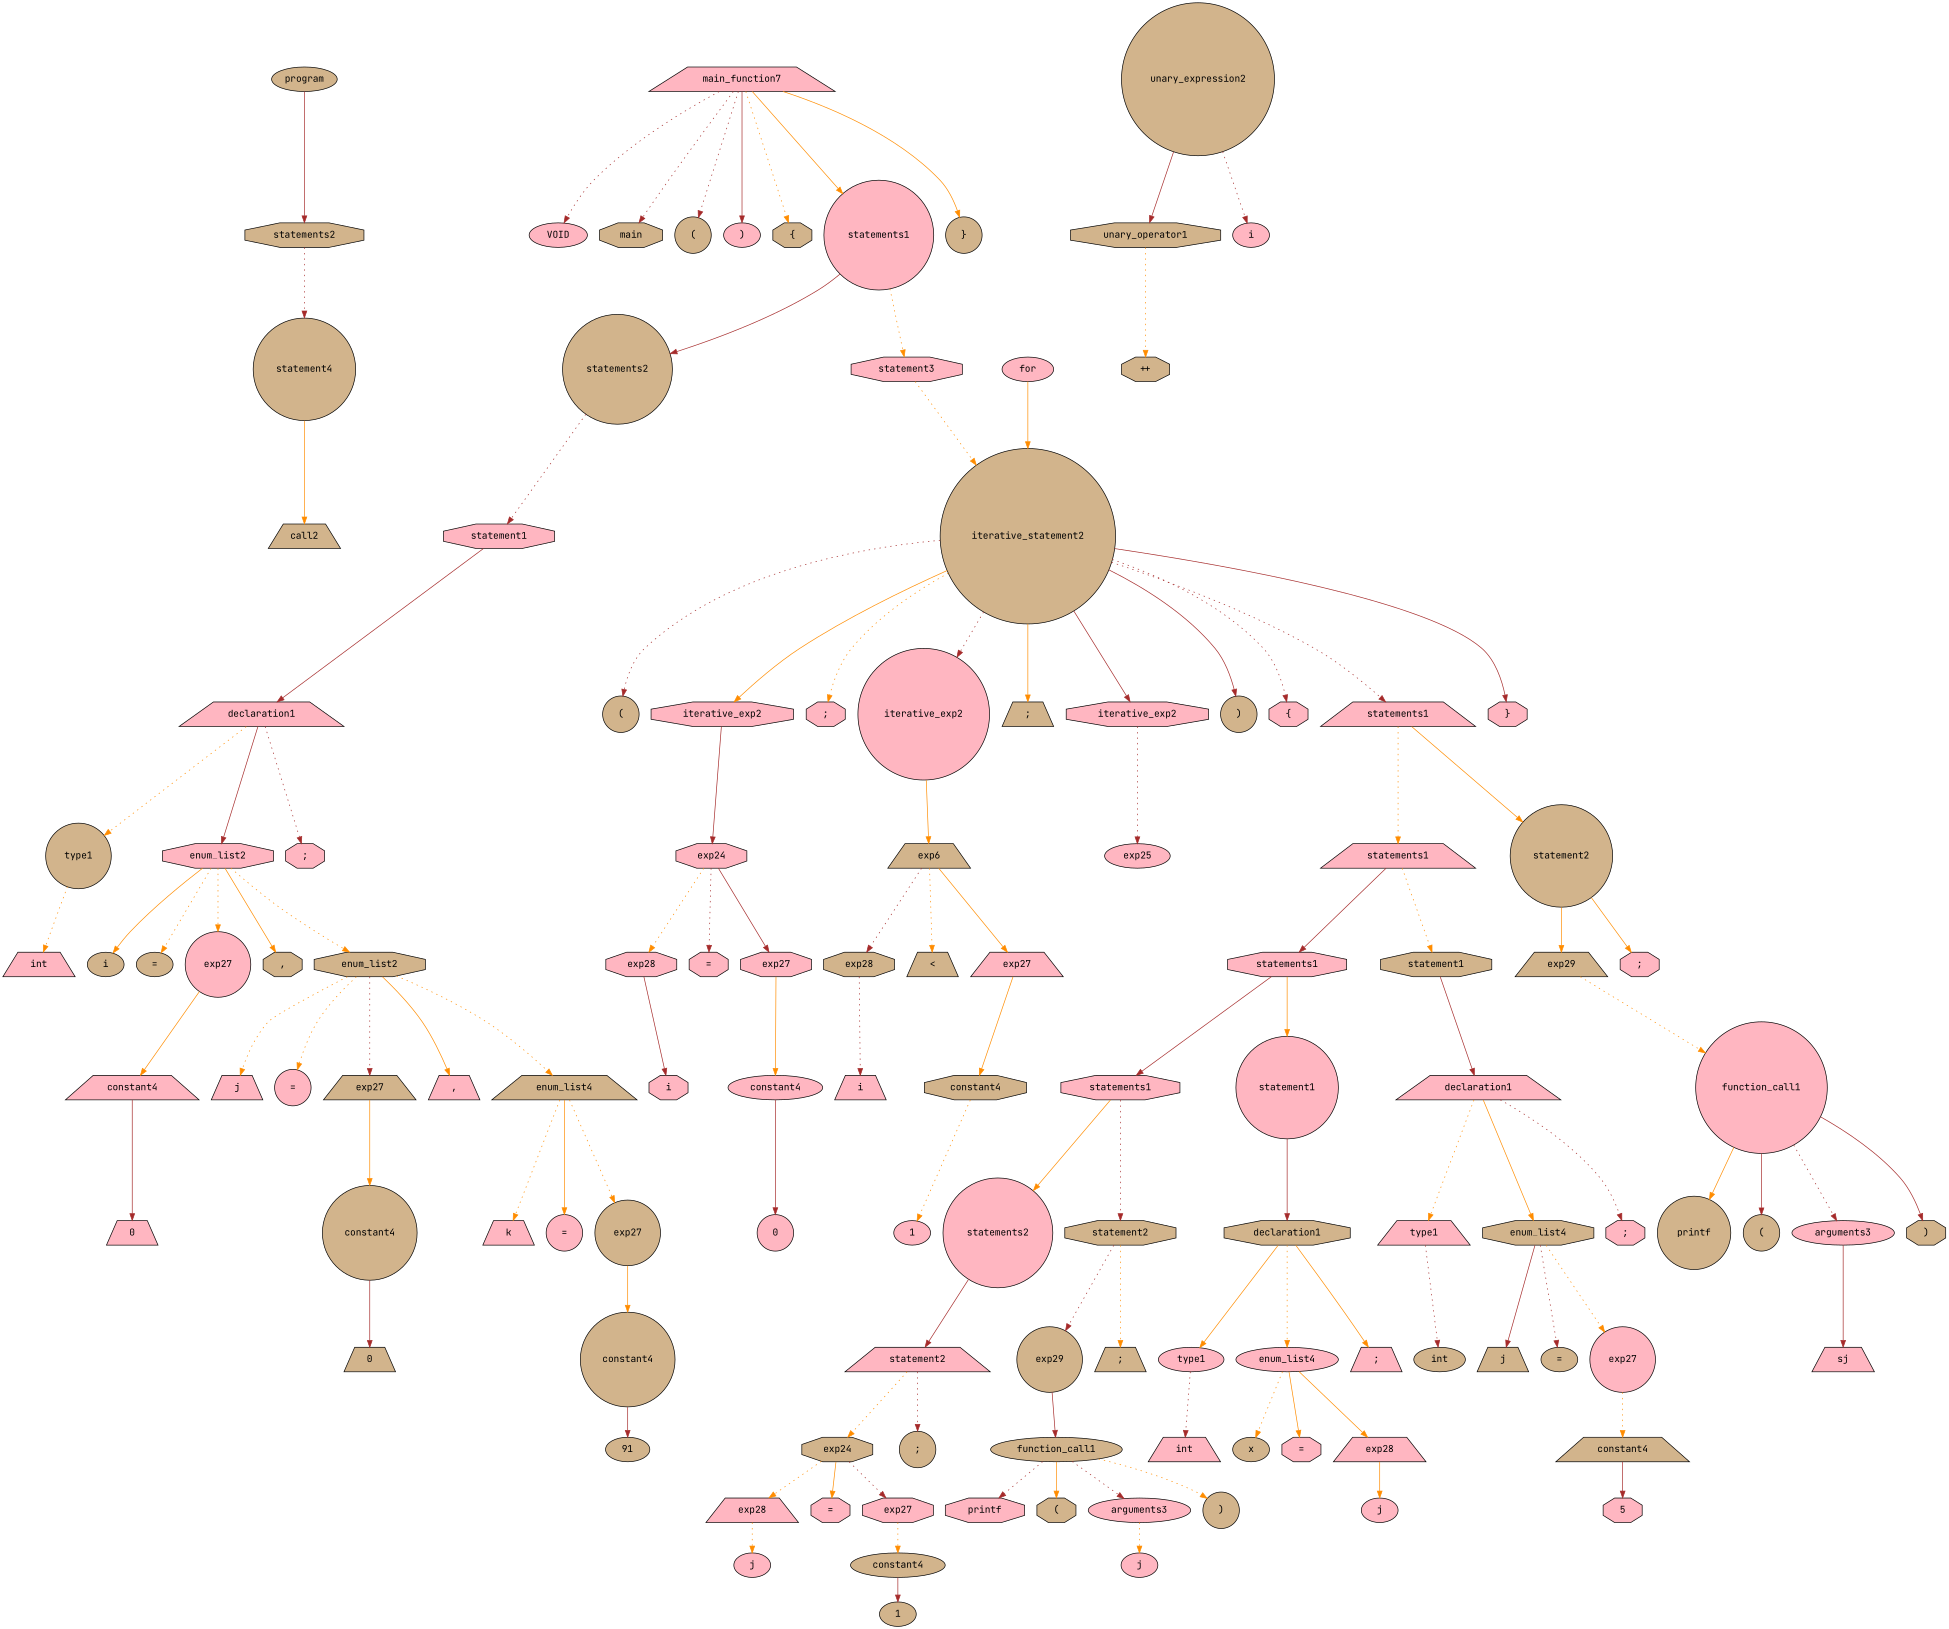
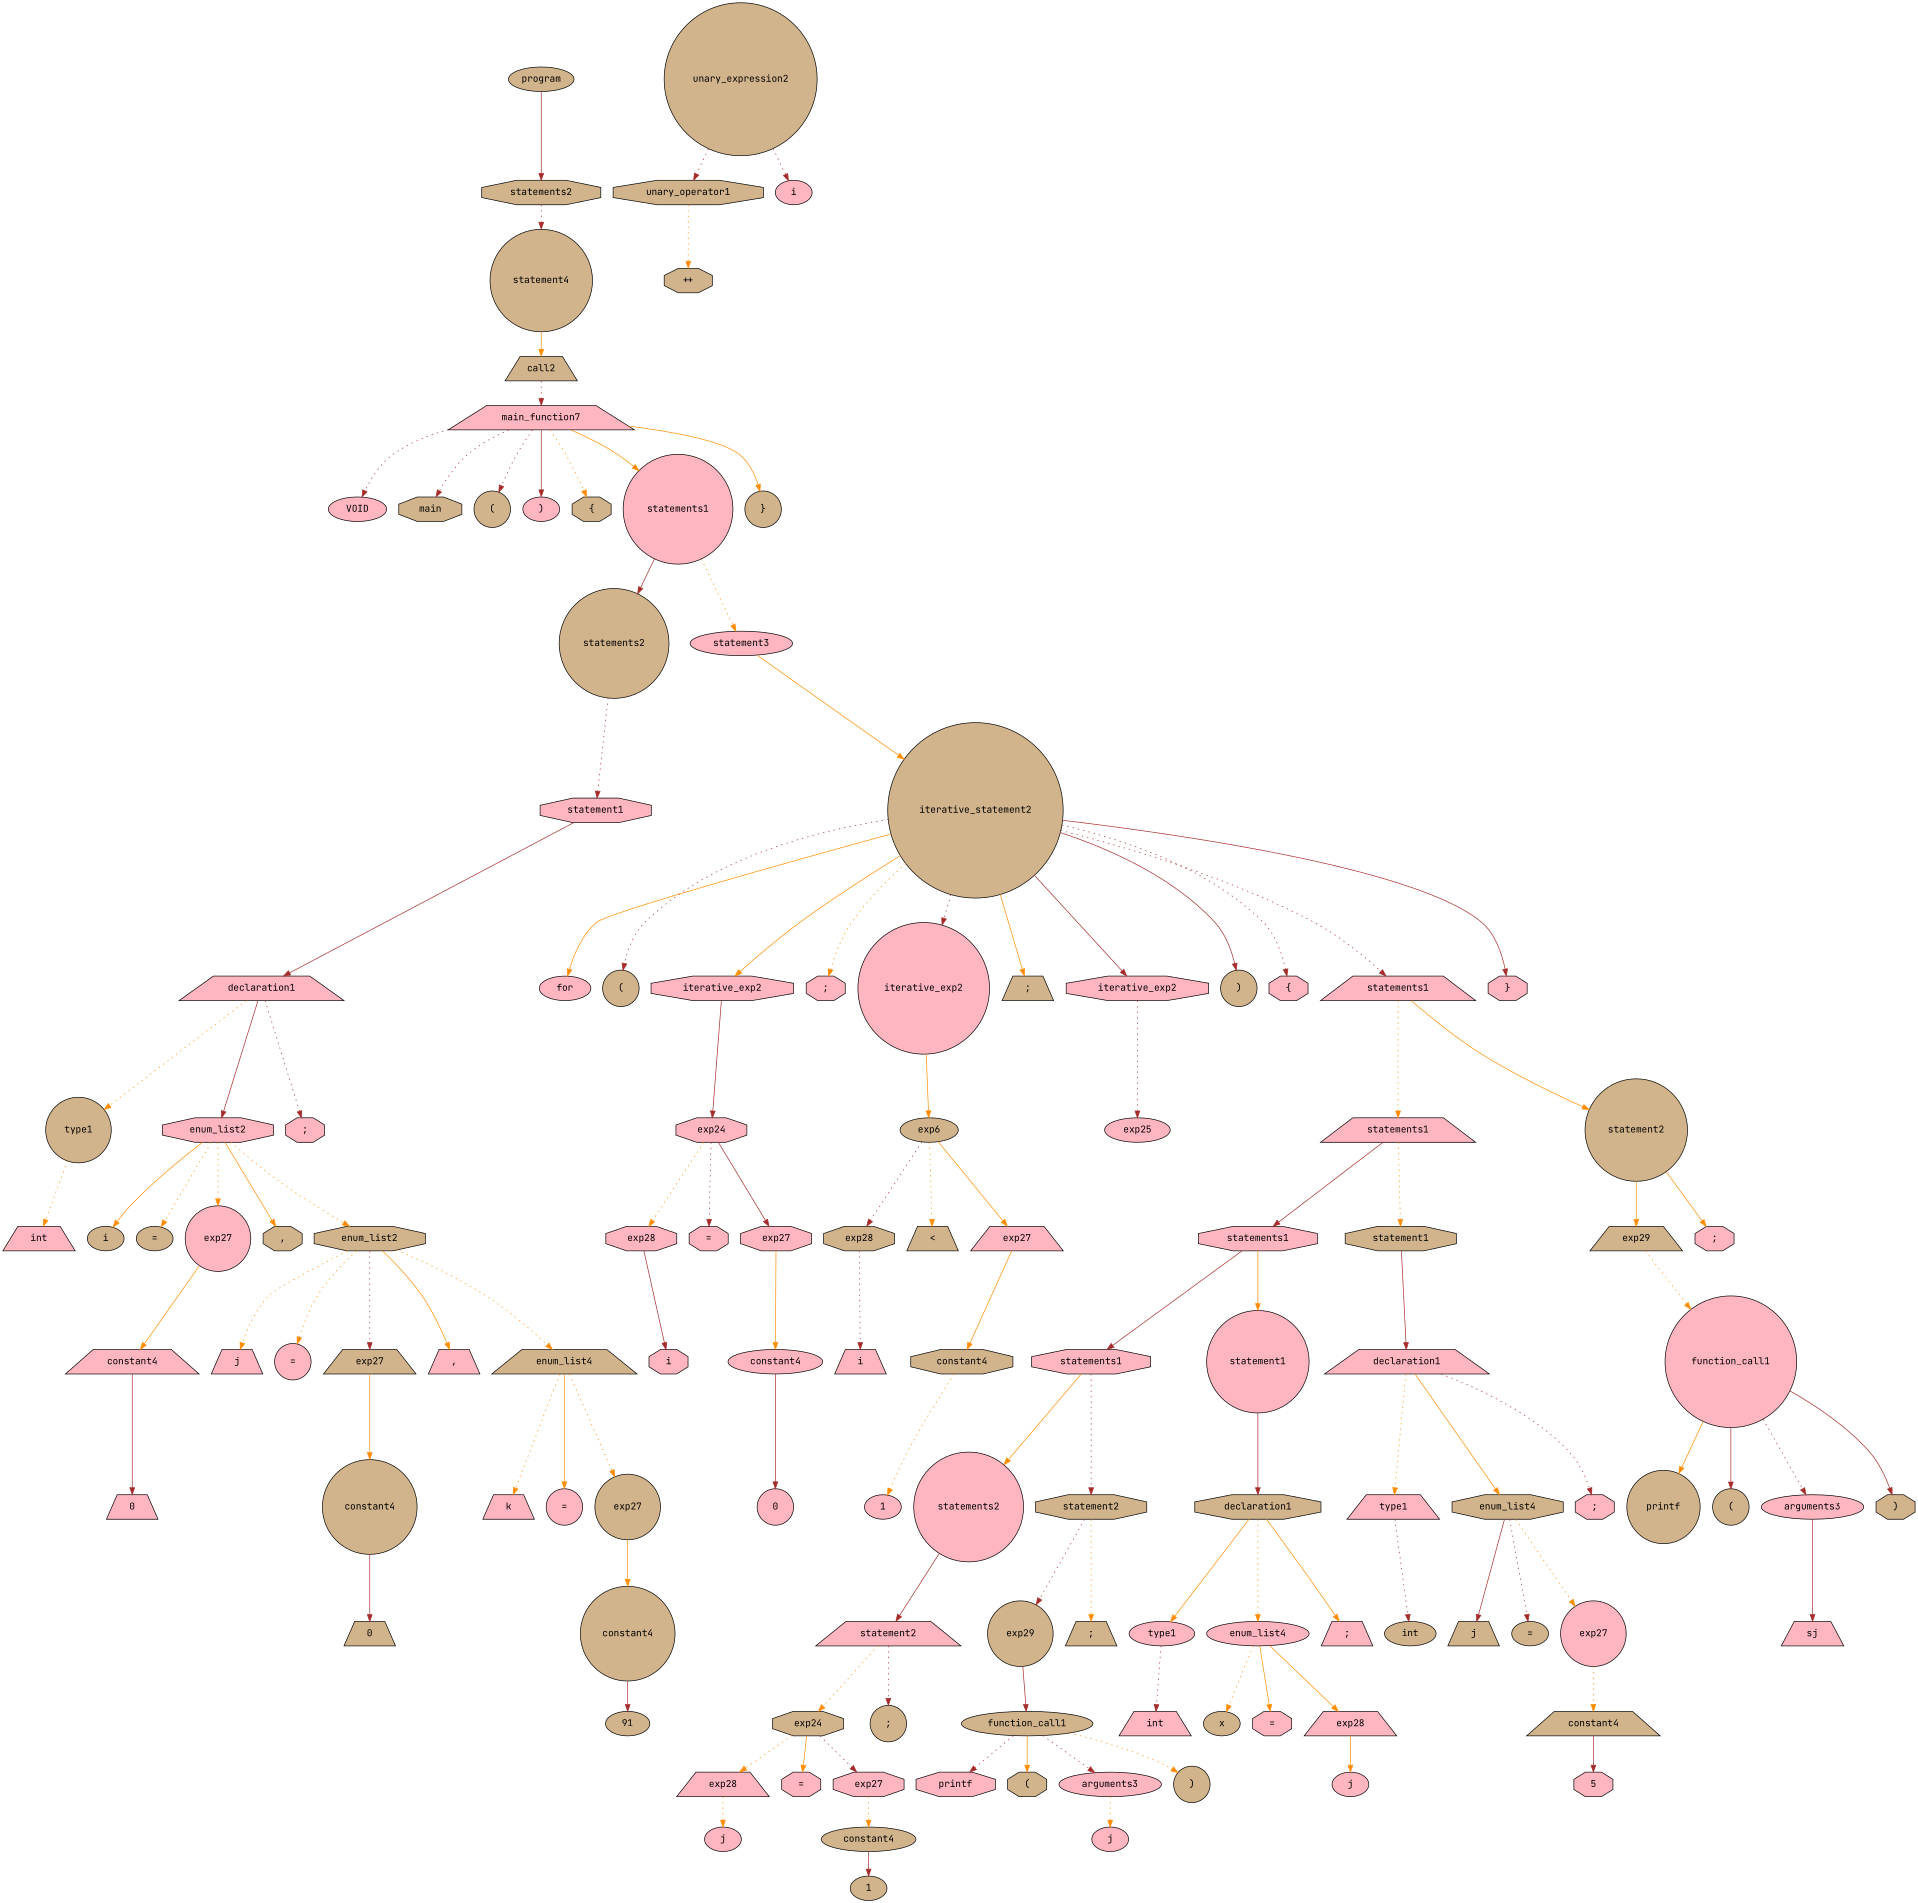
(1163, 184) -> (702, 161)
(907, 369) -> (741, 643)
none -> (541, 390)
(1028, 412) -> (716, 883)
(944, 421) -> (828, 705)
(929, 856) -> (929, 1130)
